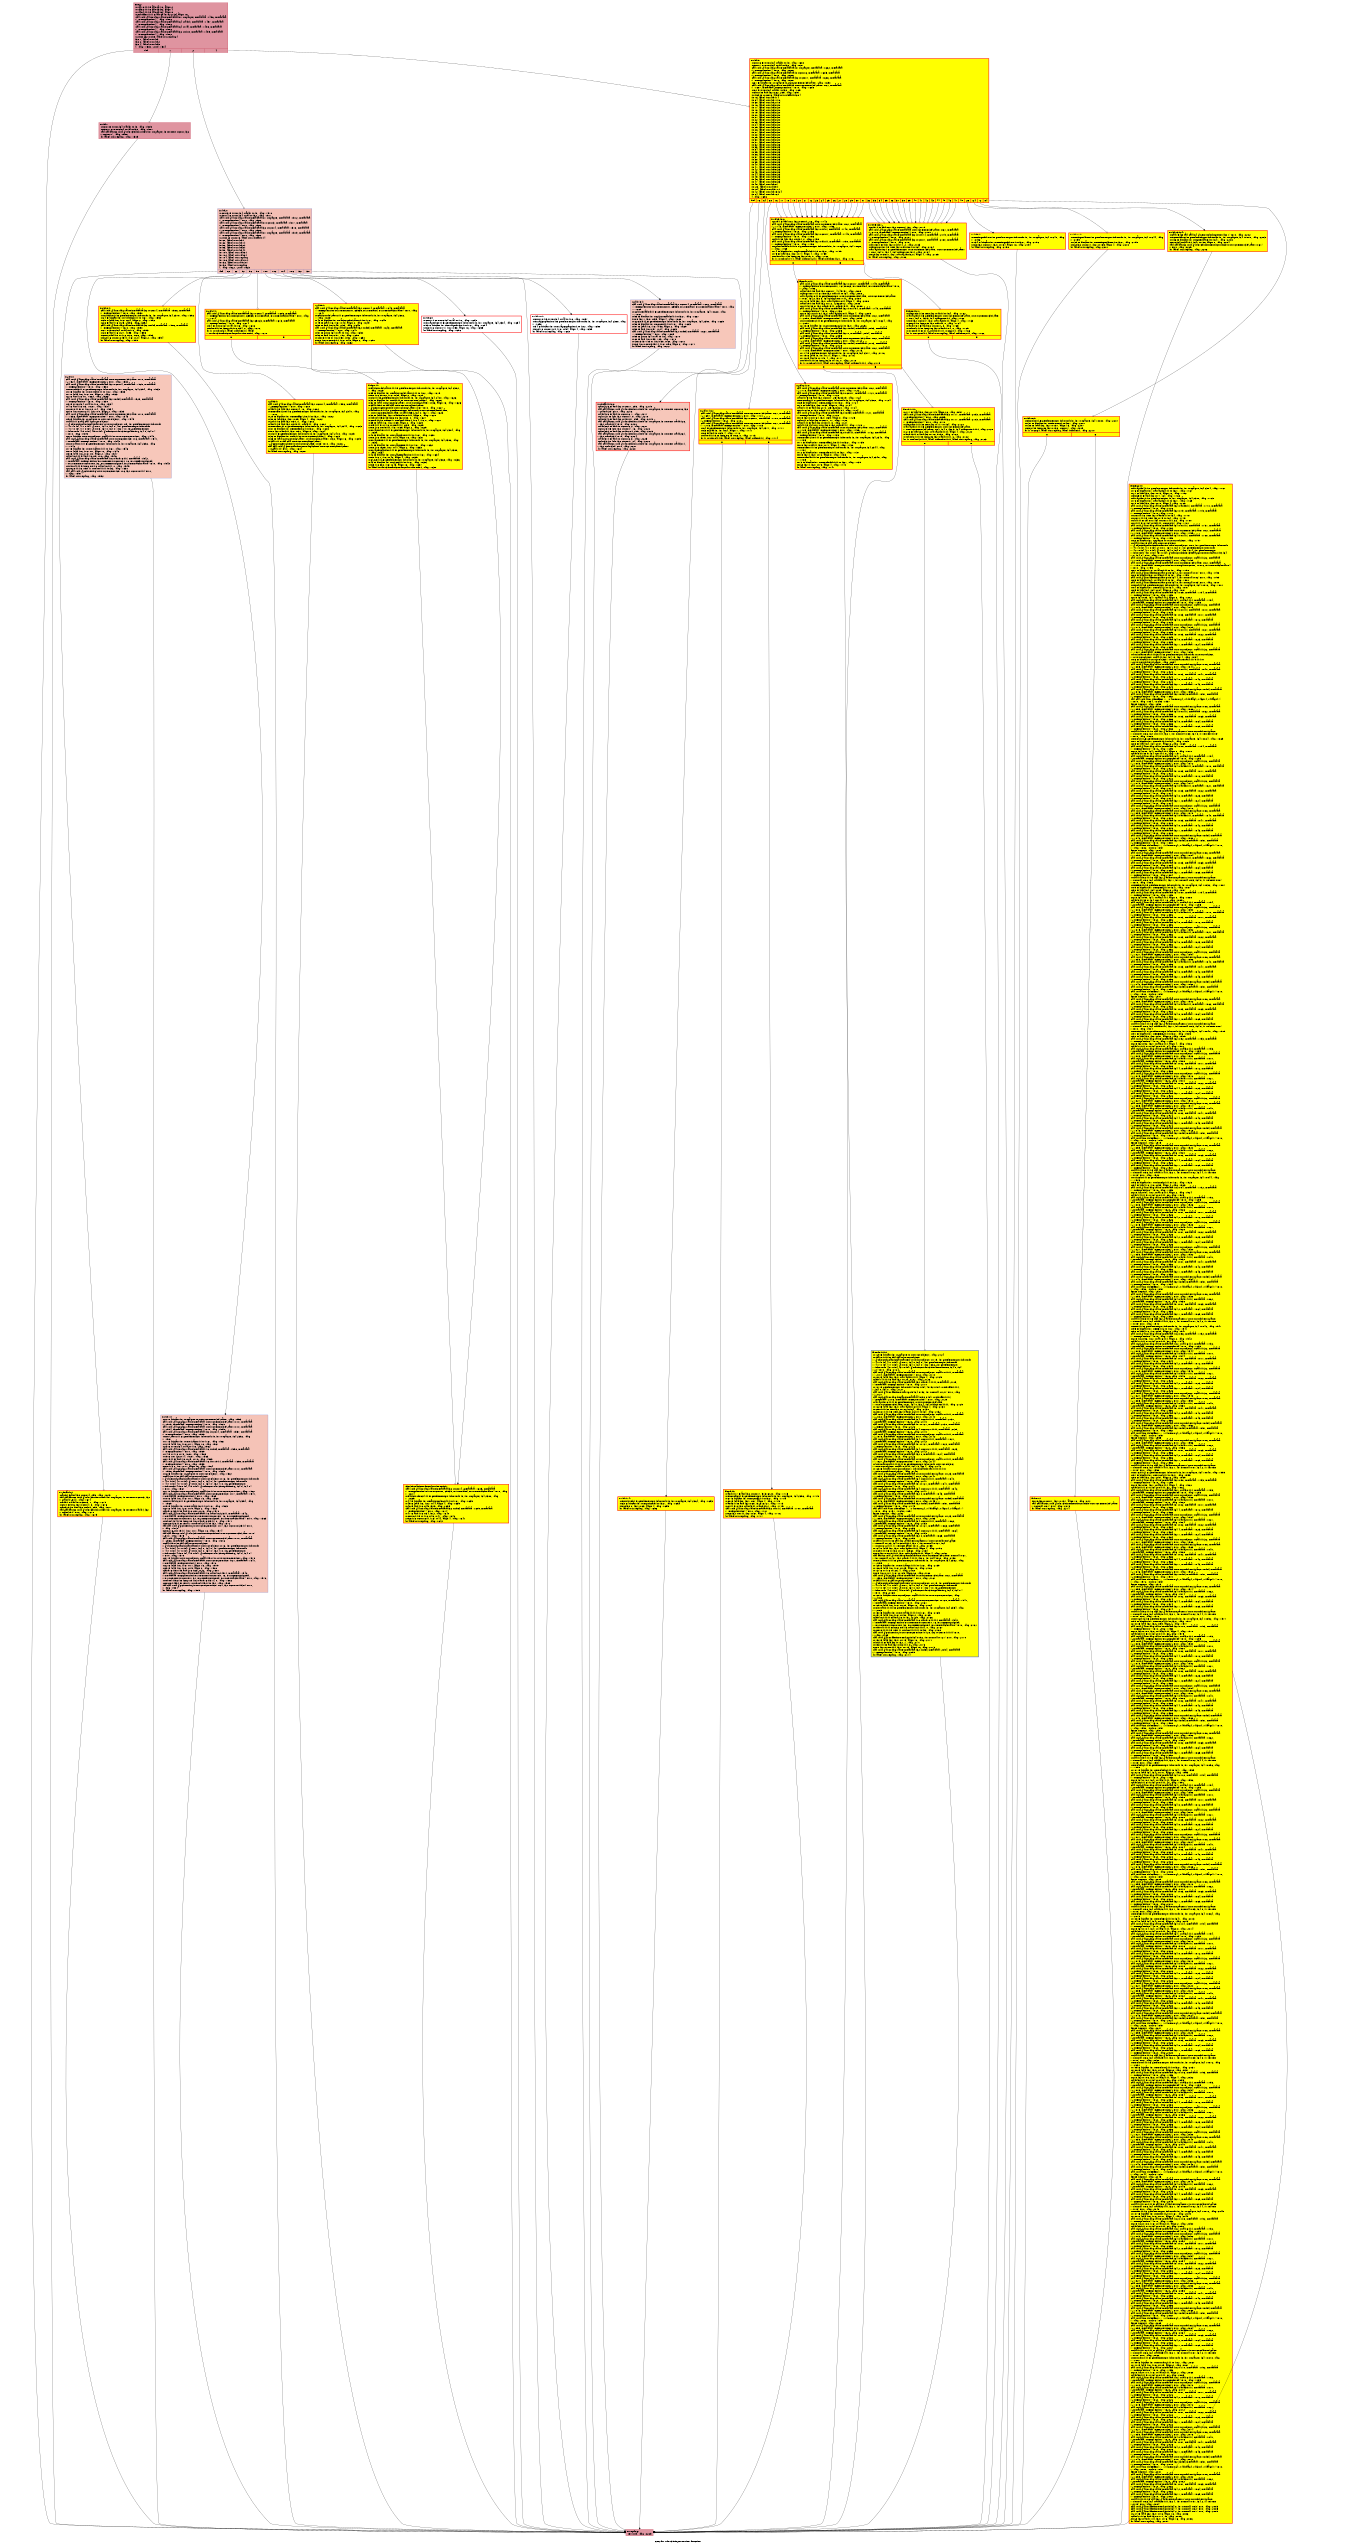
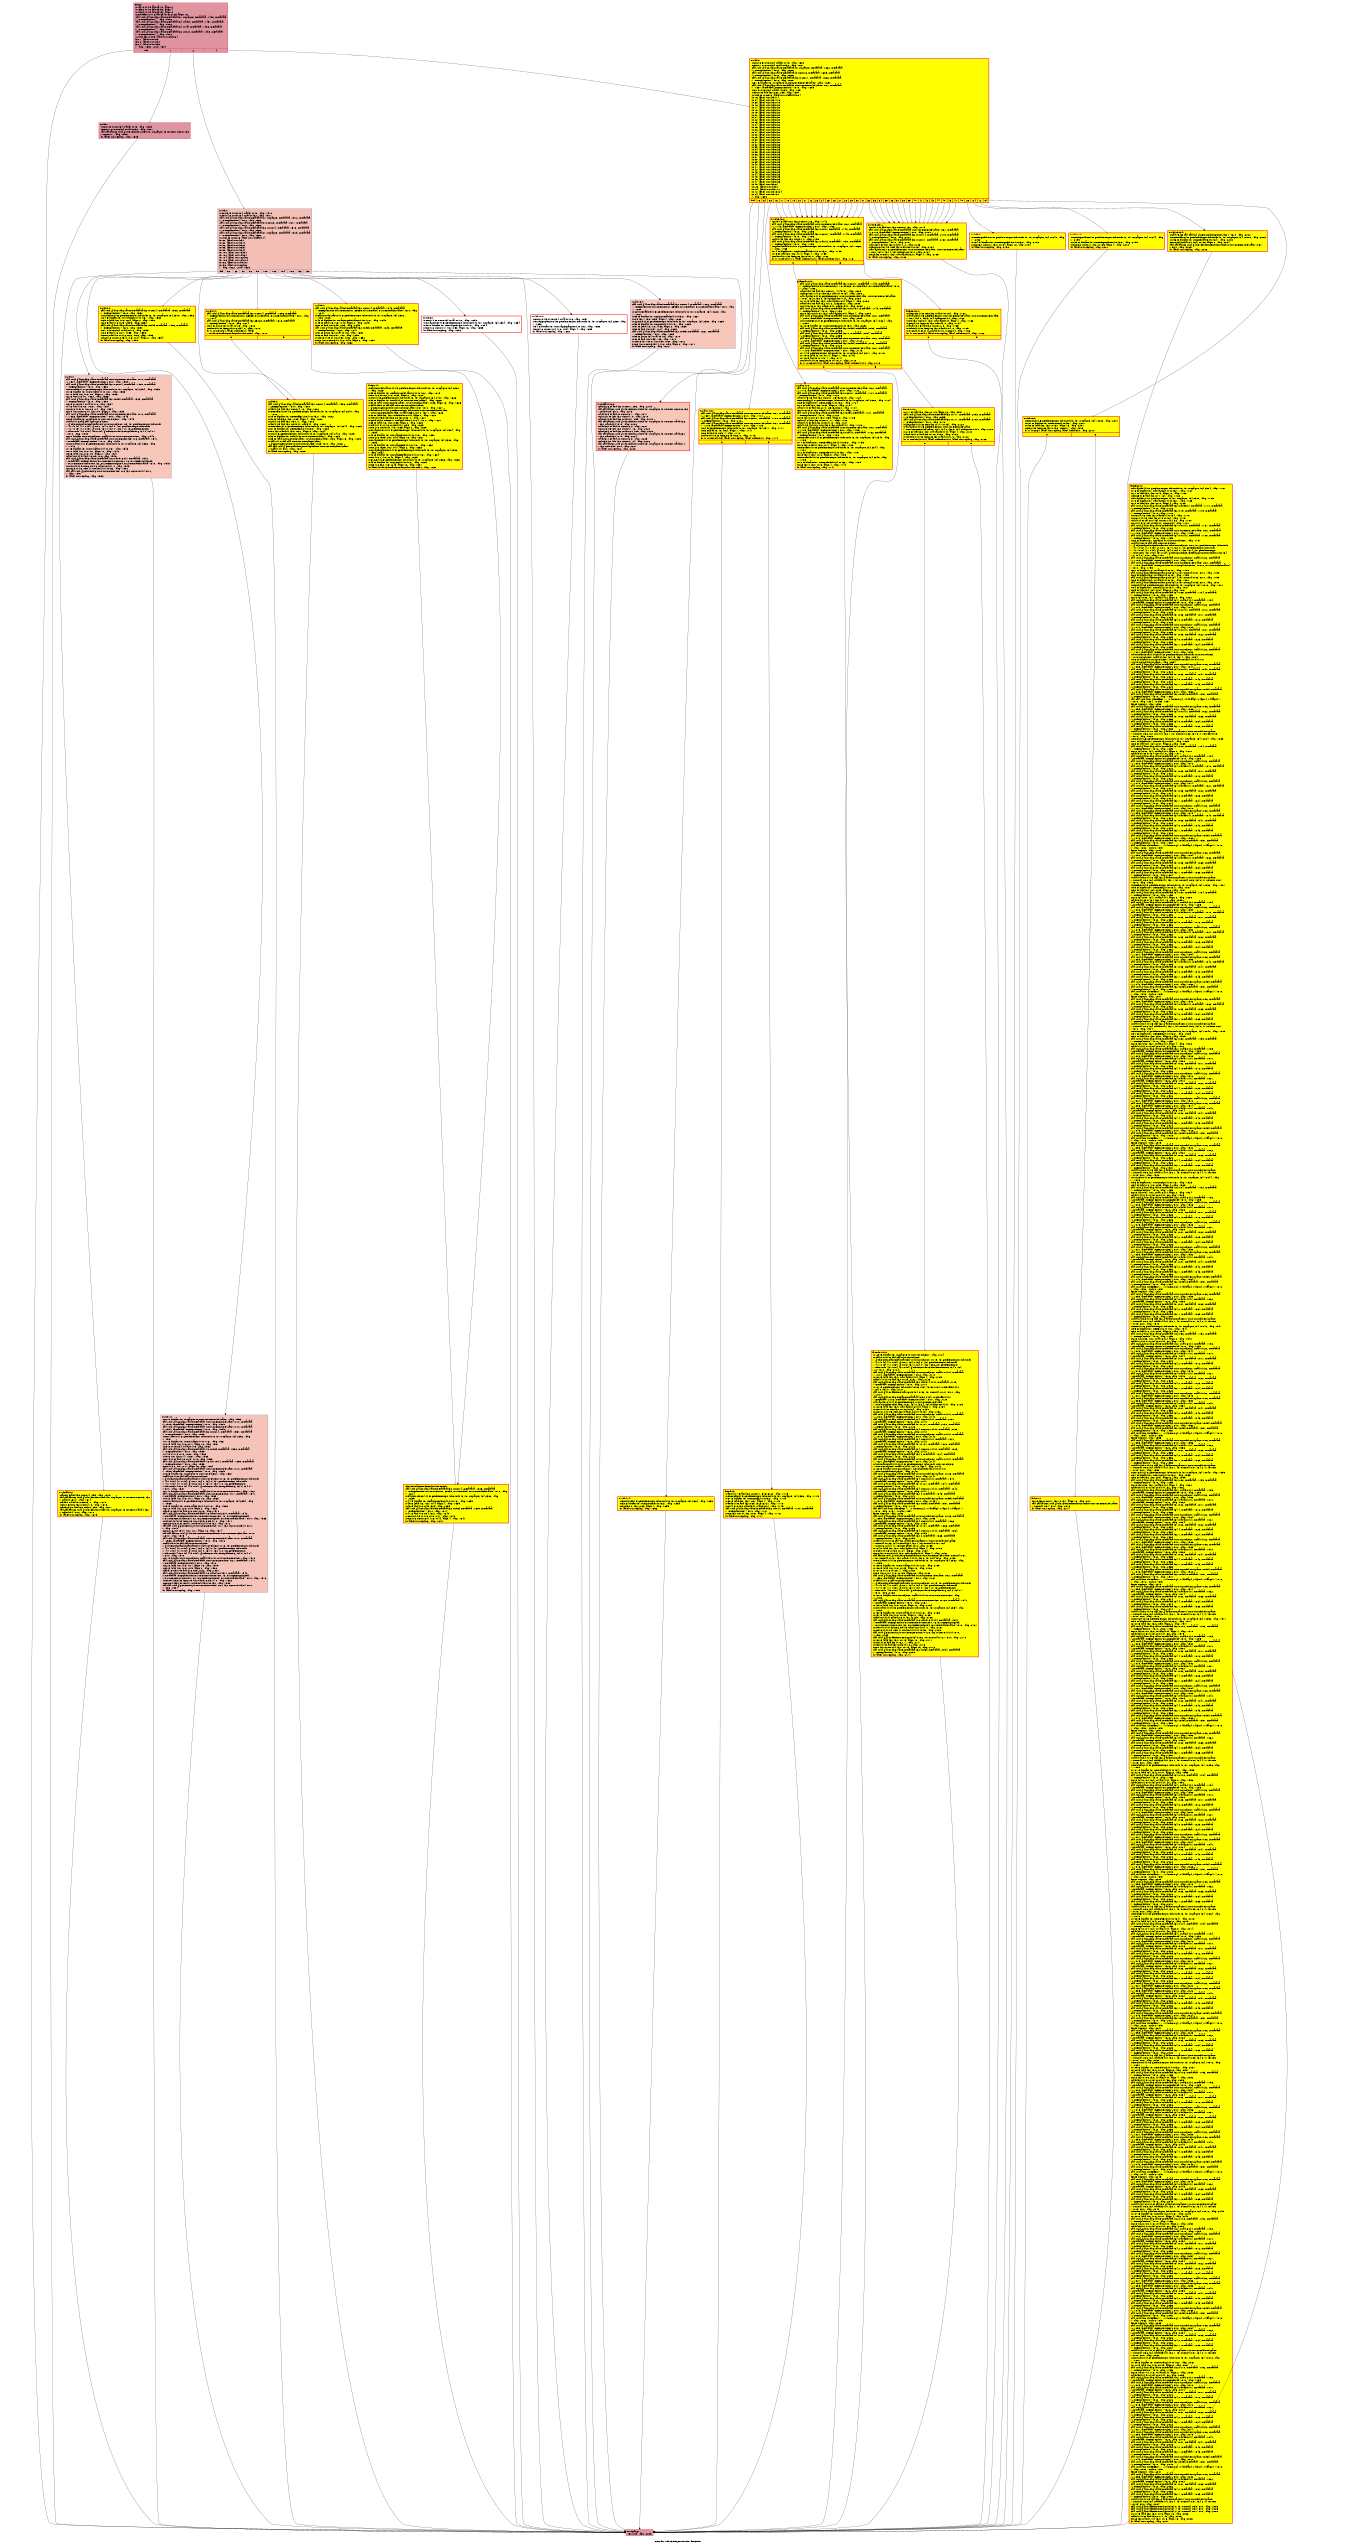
none -> (111, 276)
(298, 367) -> (259, 369)
(925, 1504) -> (925, 1504)
